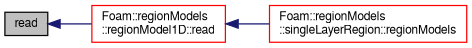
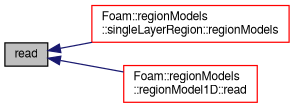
(254, 24) -> (76, 45)
